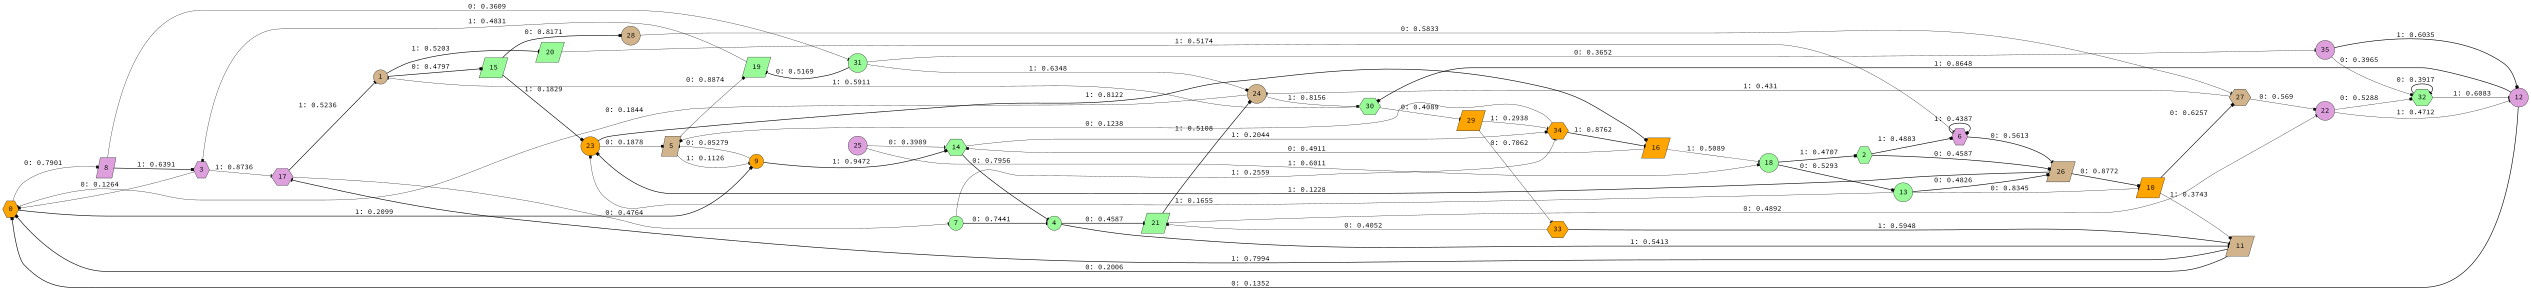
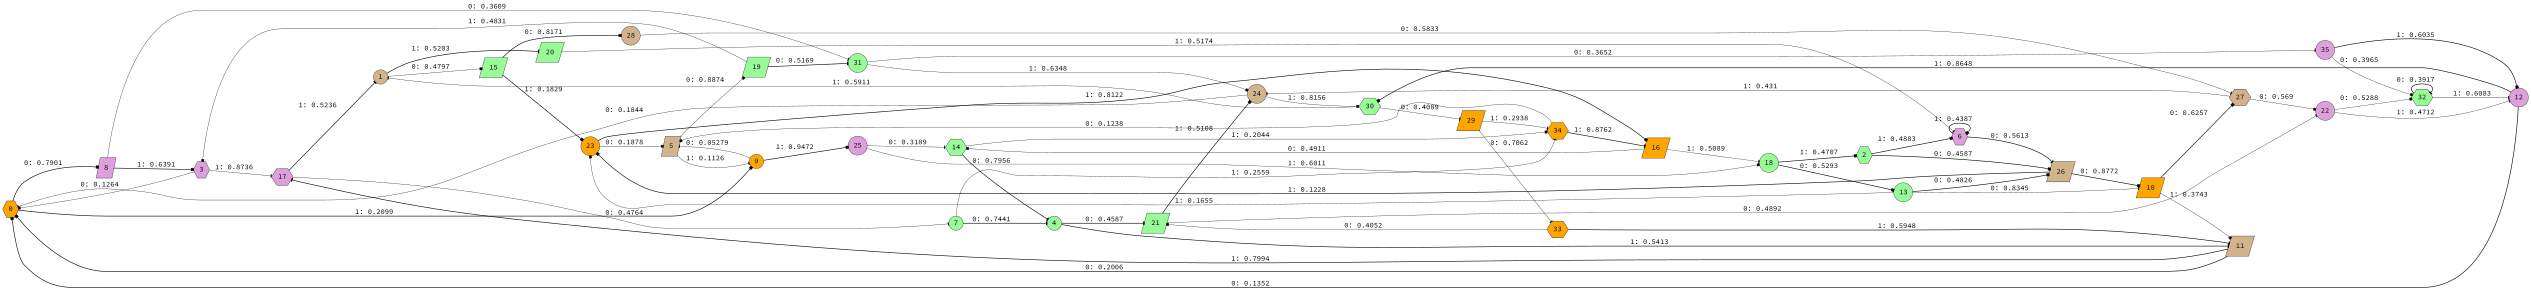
(433, 73) -> (433, 73)
(809, 78) -> (807, 65)
(914, 142) -> (914, 142)
(855, 168) -> (804, 154)
(48, 171) -> (48, 171)
